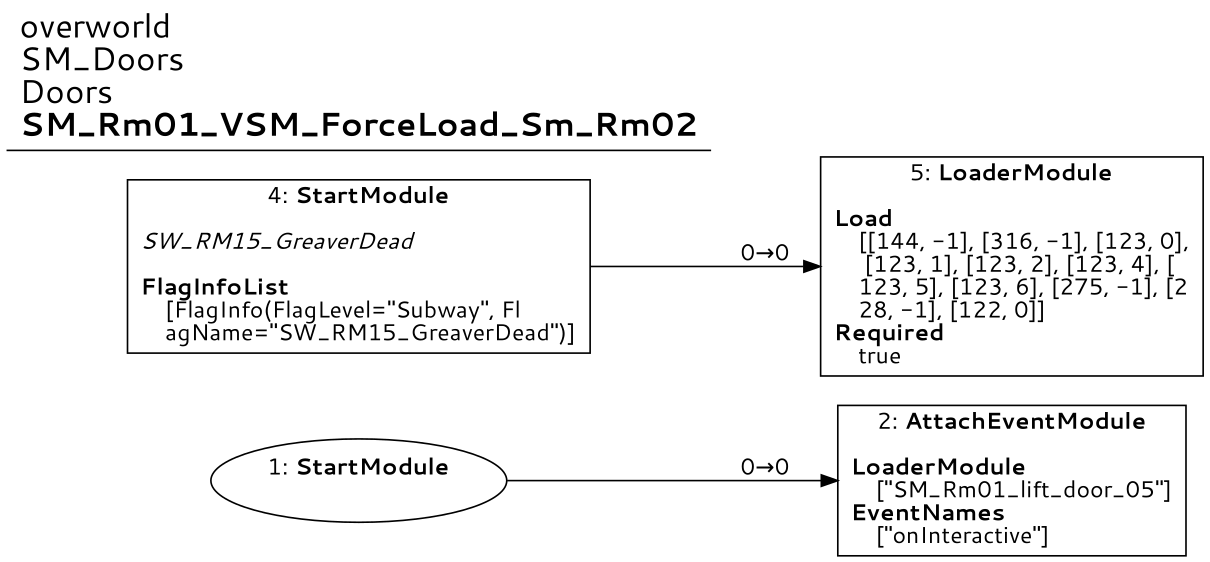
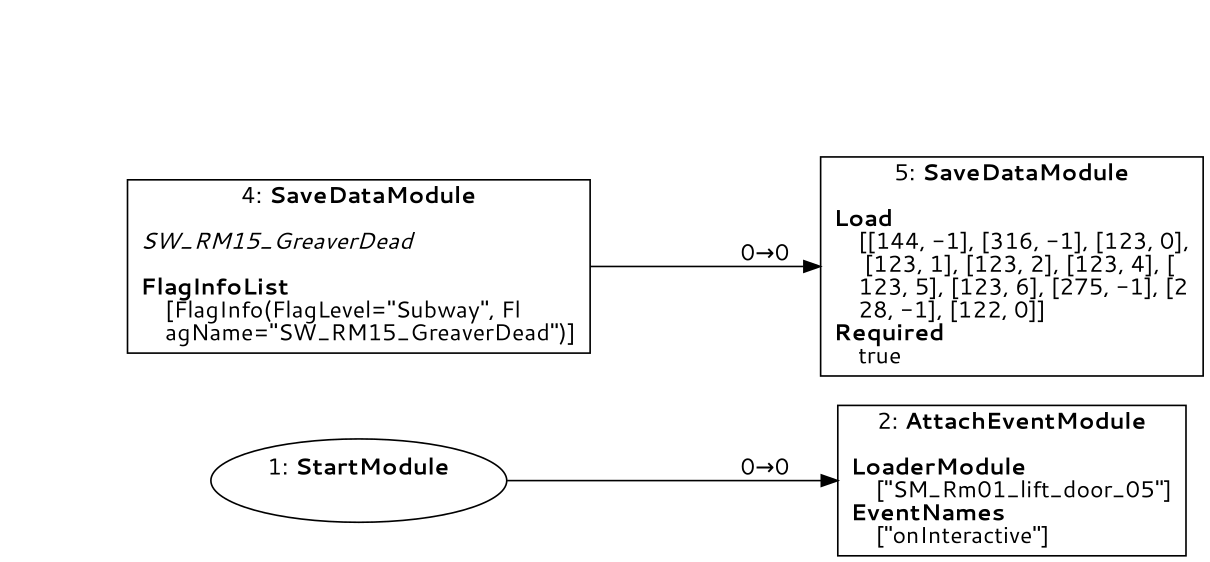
(359, 78) -> none
(1026, 173) -> (1026, 173)
(373, 196) -> (373, 196)
